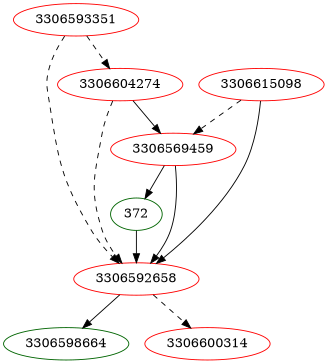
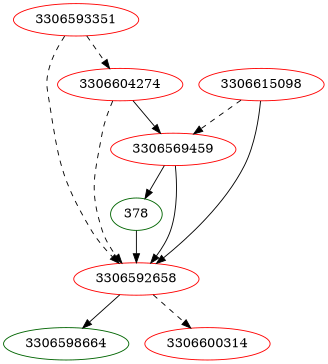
(136, 214) -> (136, 214)
